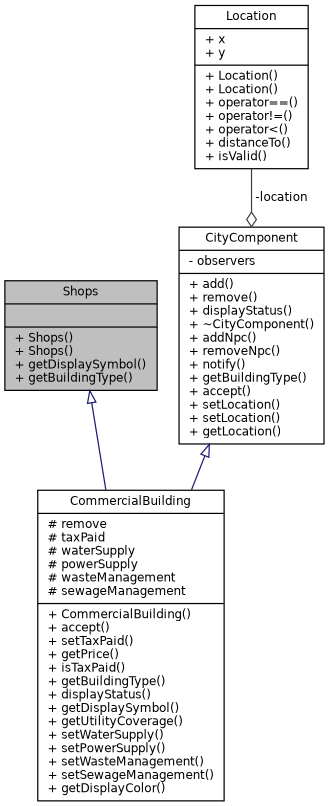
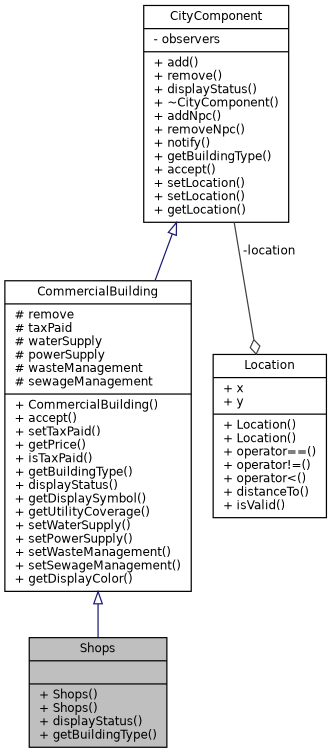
(252, 190) -> (244, 281)
(81, 365) -> (91, 722)
(99, 446) -> (98, 621)
